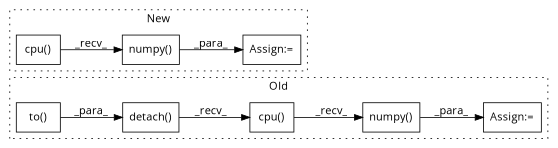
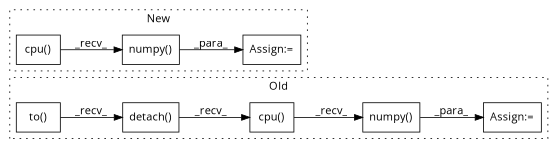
(91, 111) -> (91, 111)
